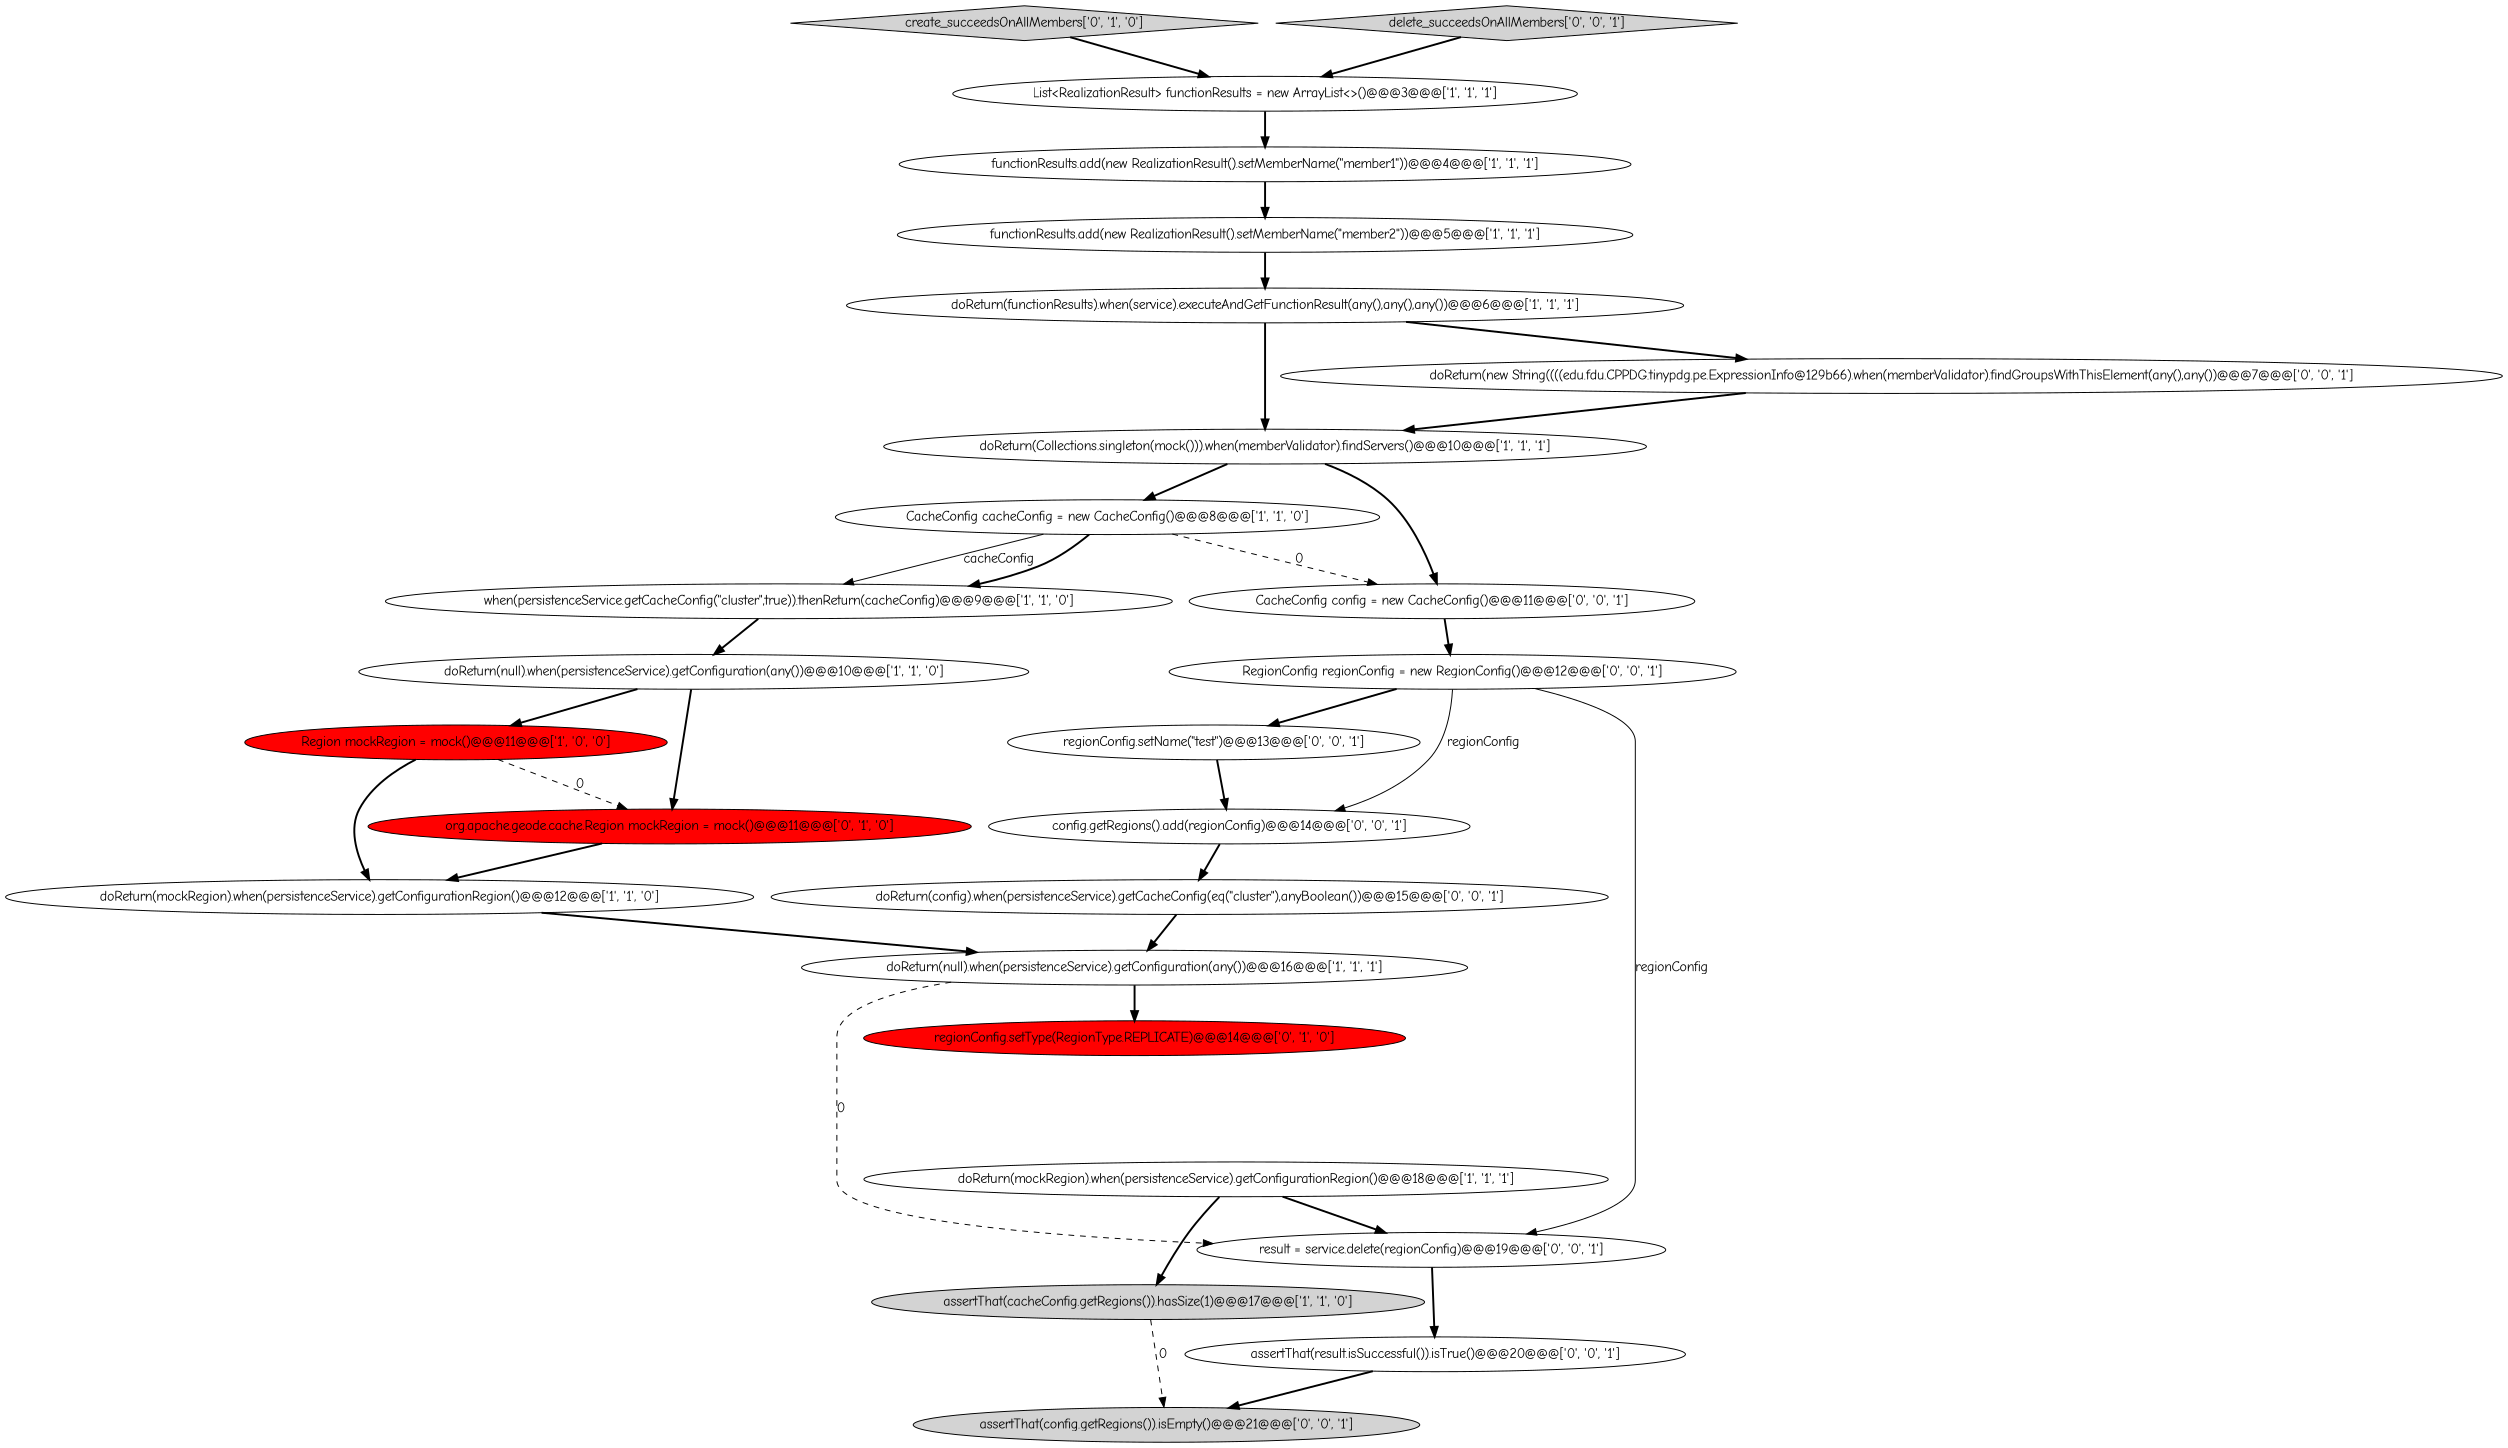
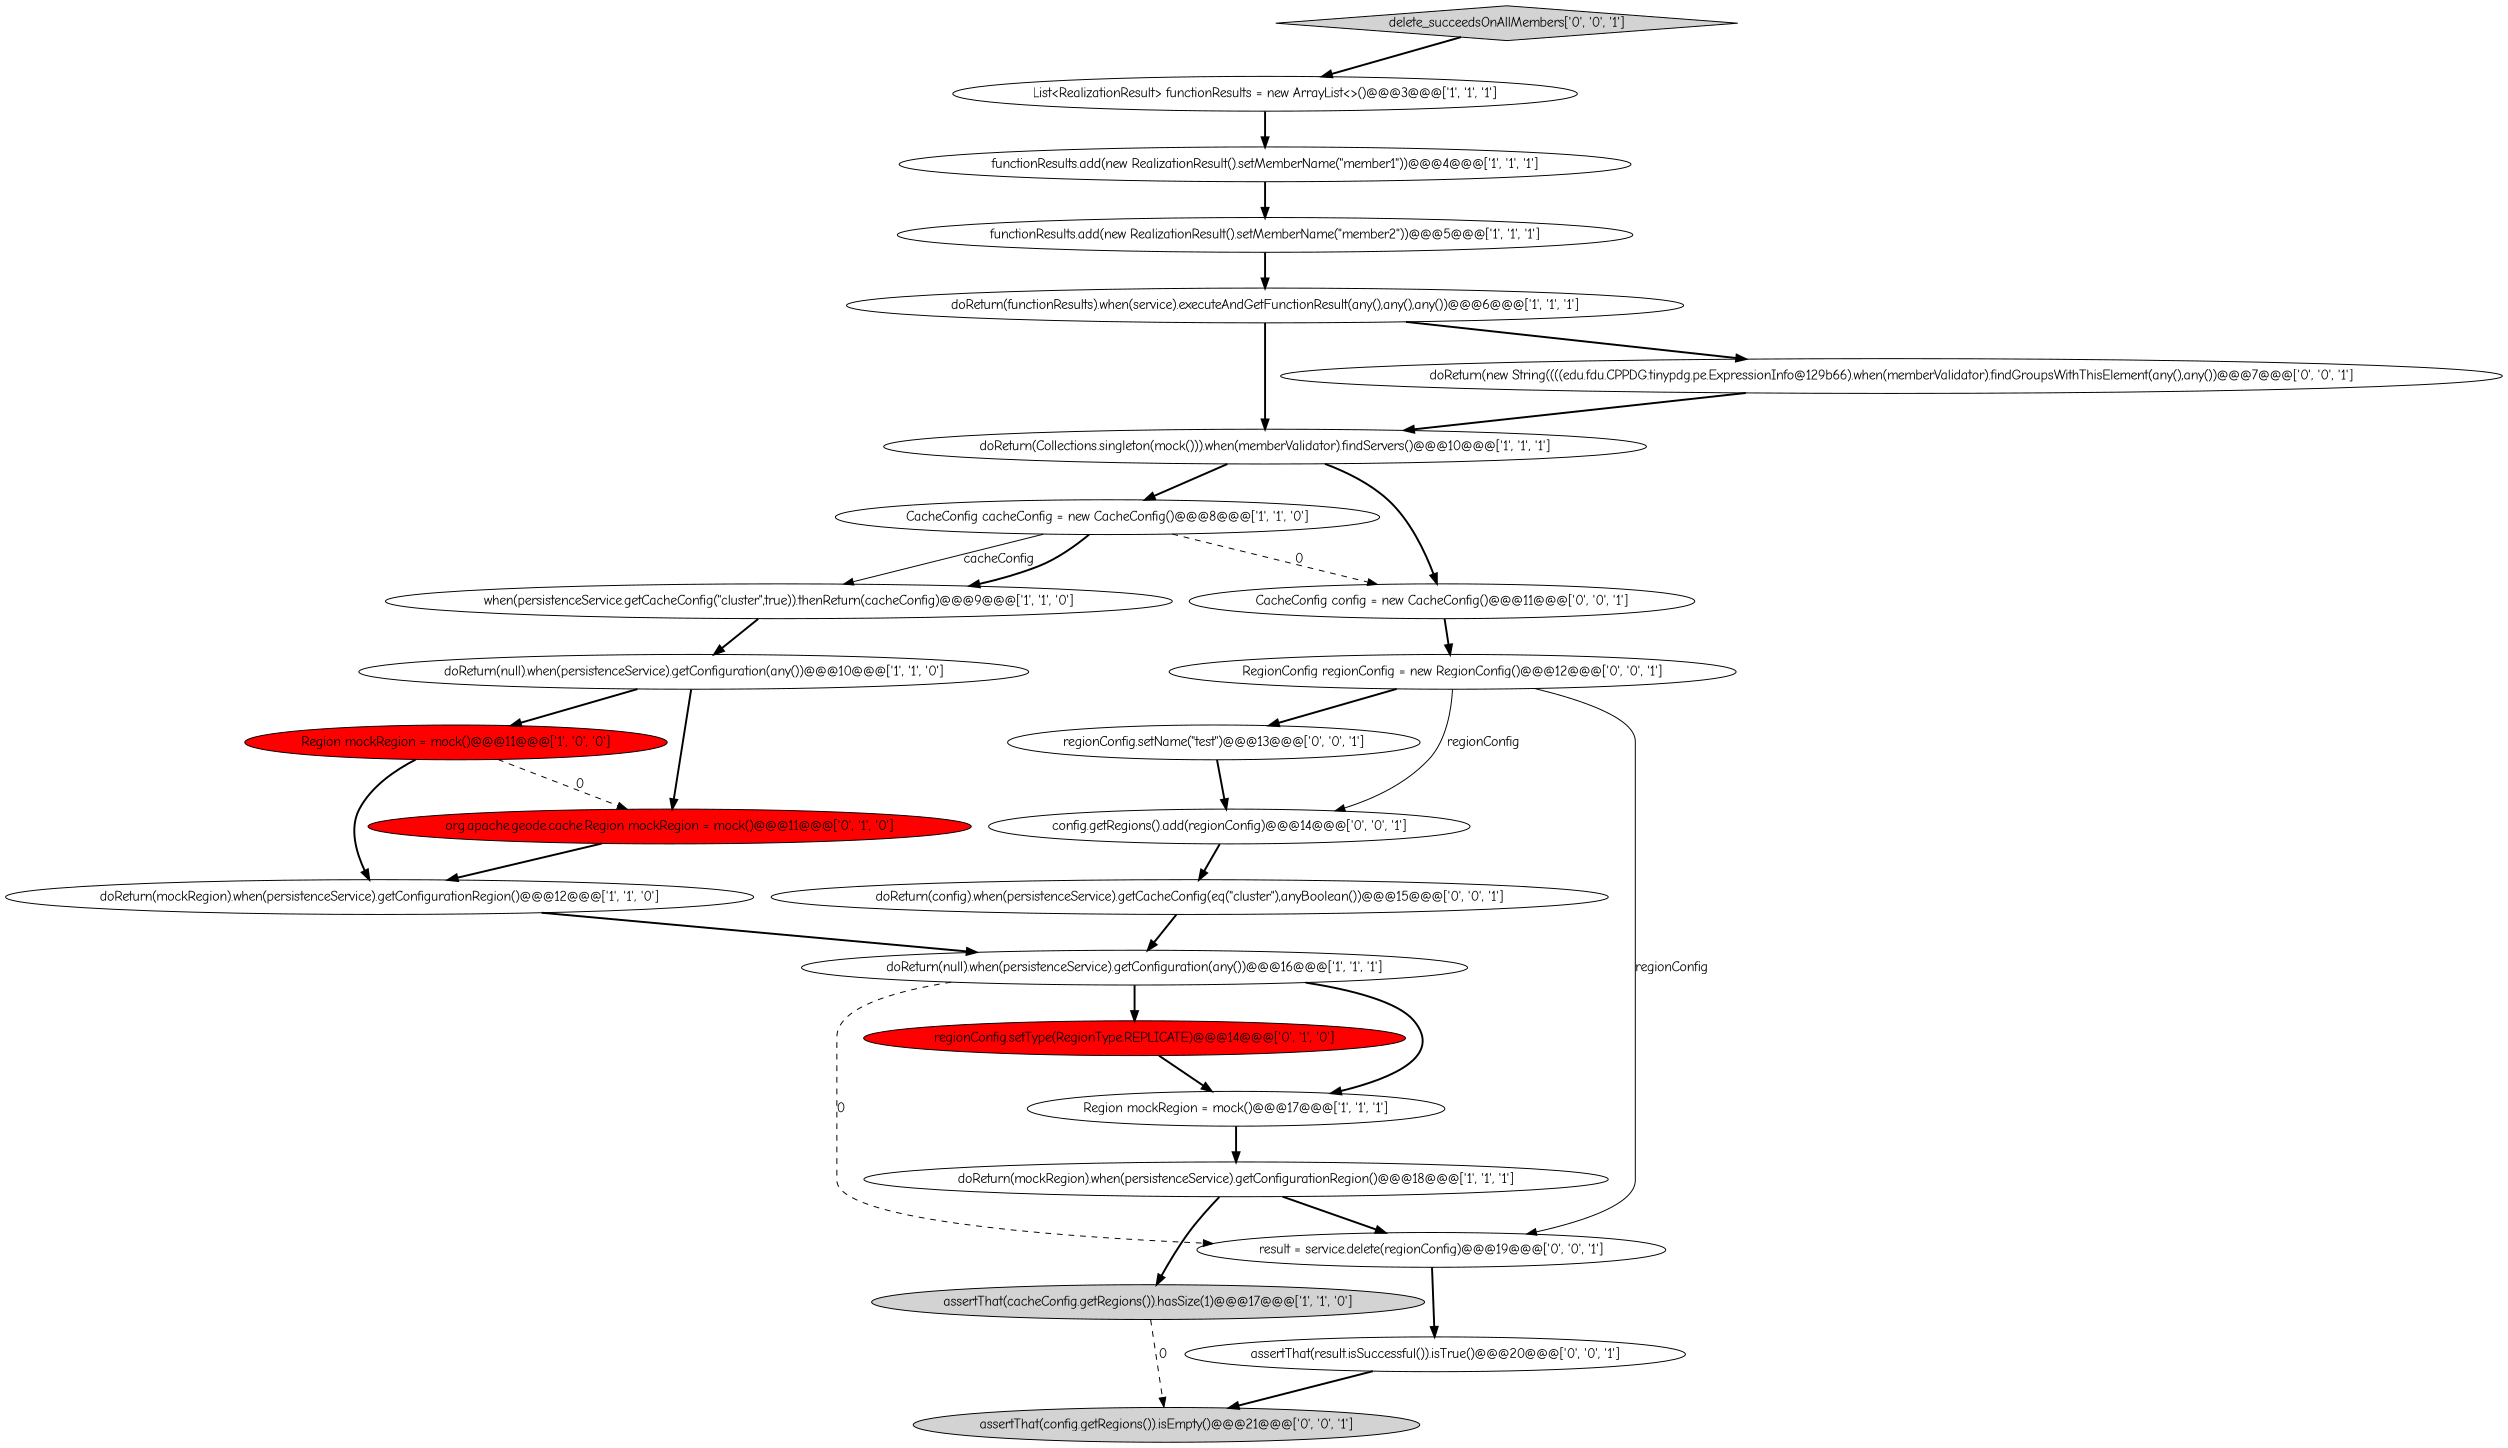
(1024, 23) -> none
none -> (1236, 1109)
